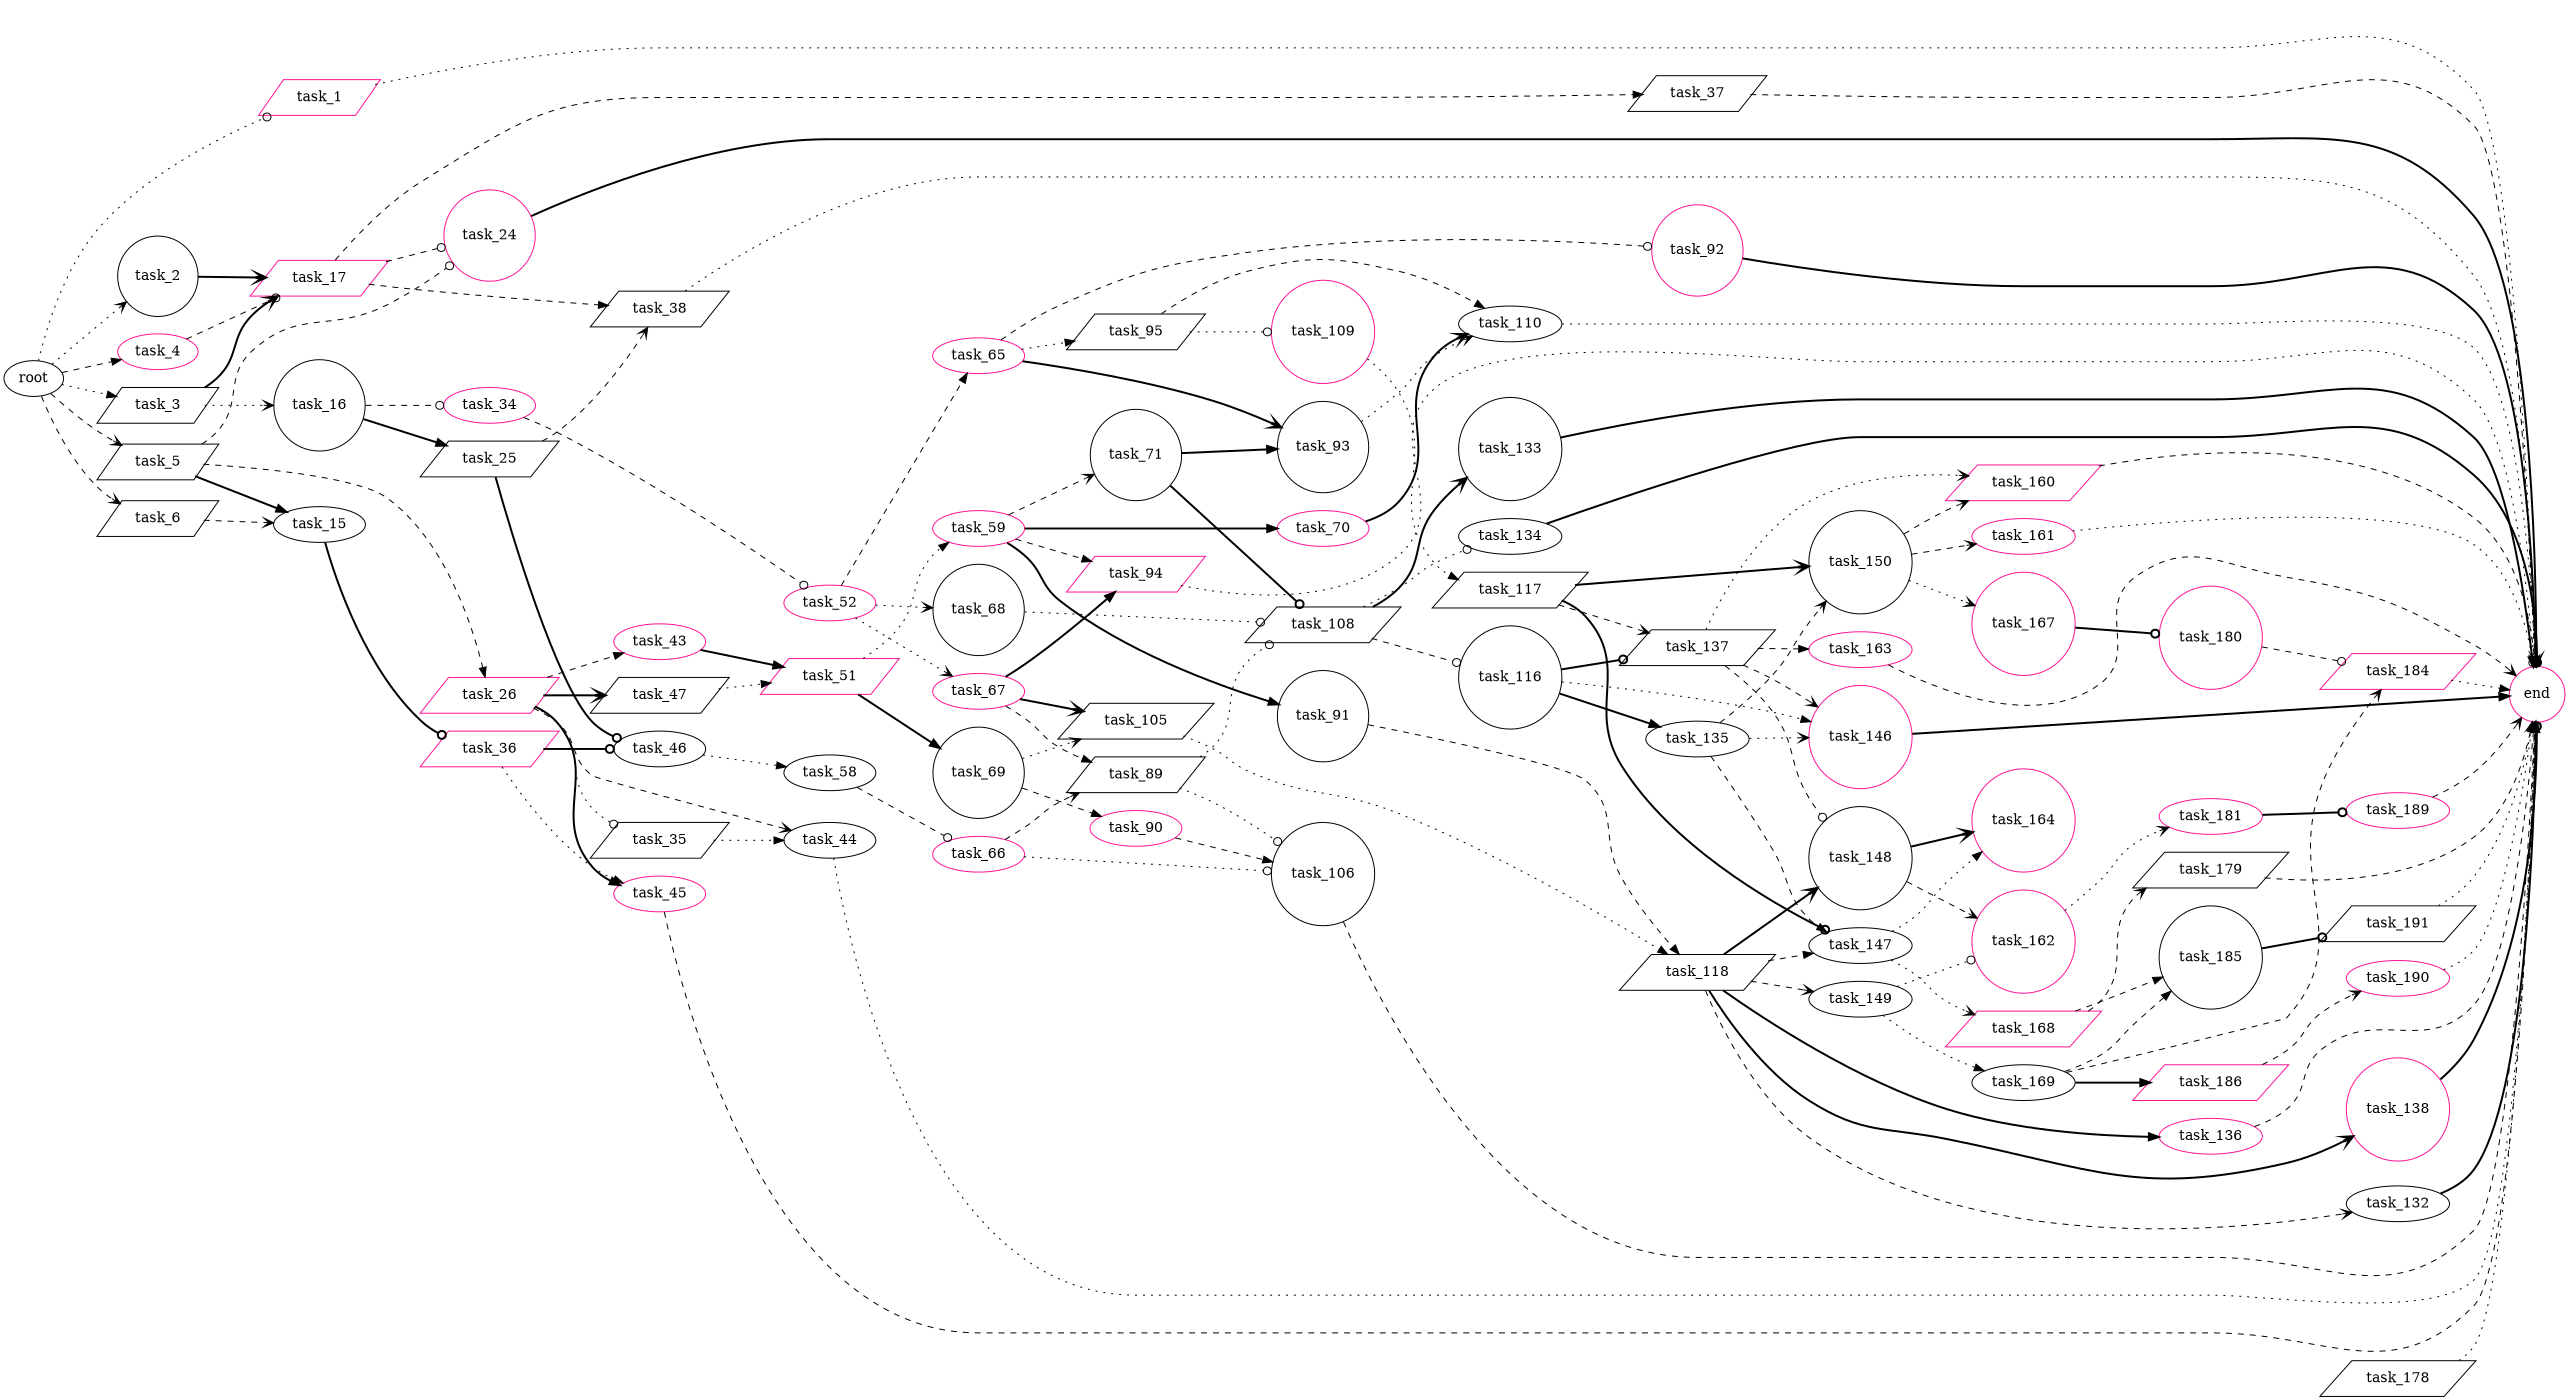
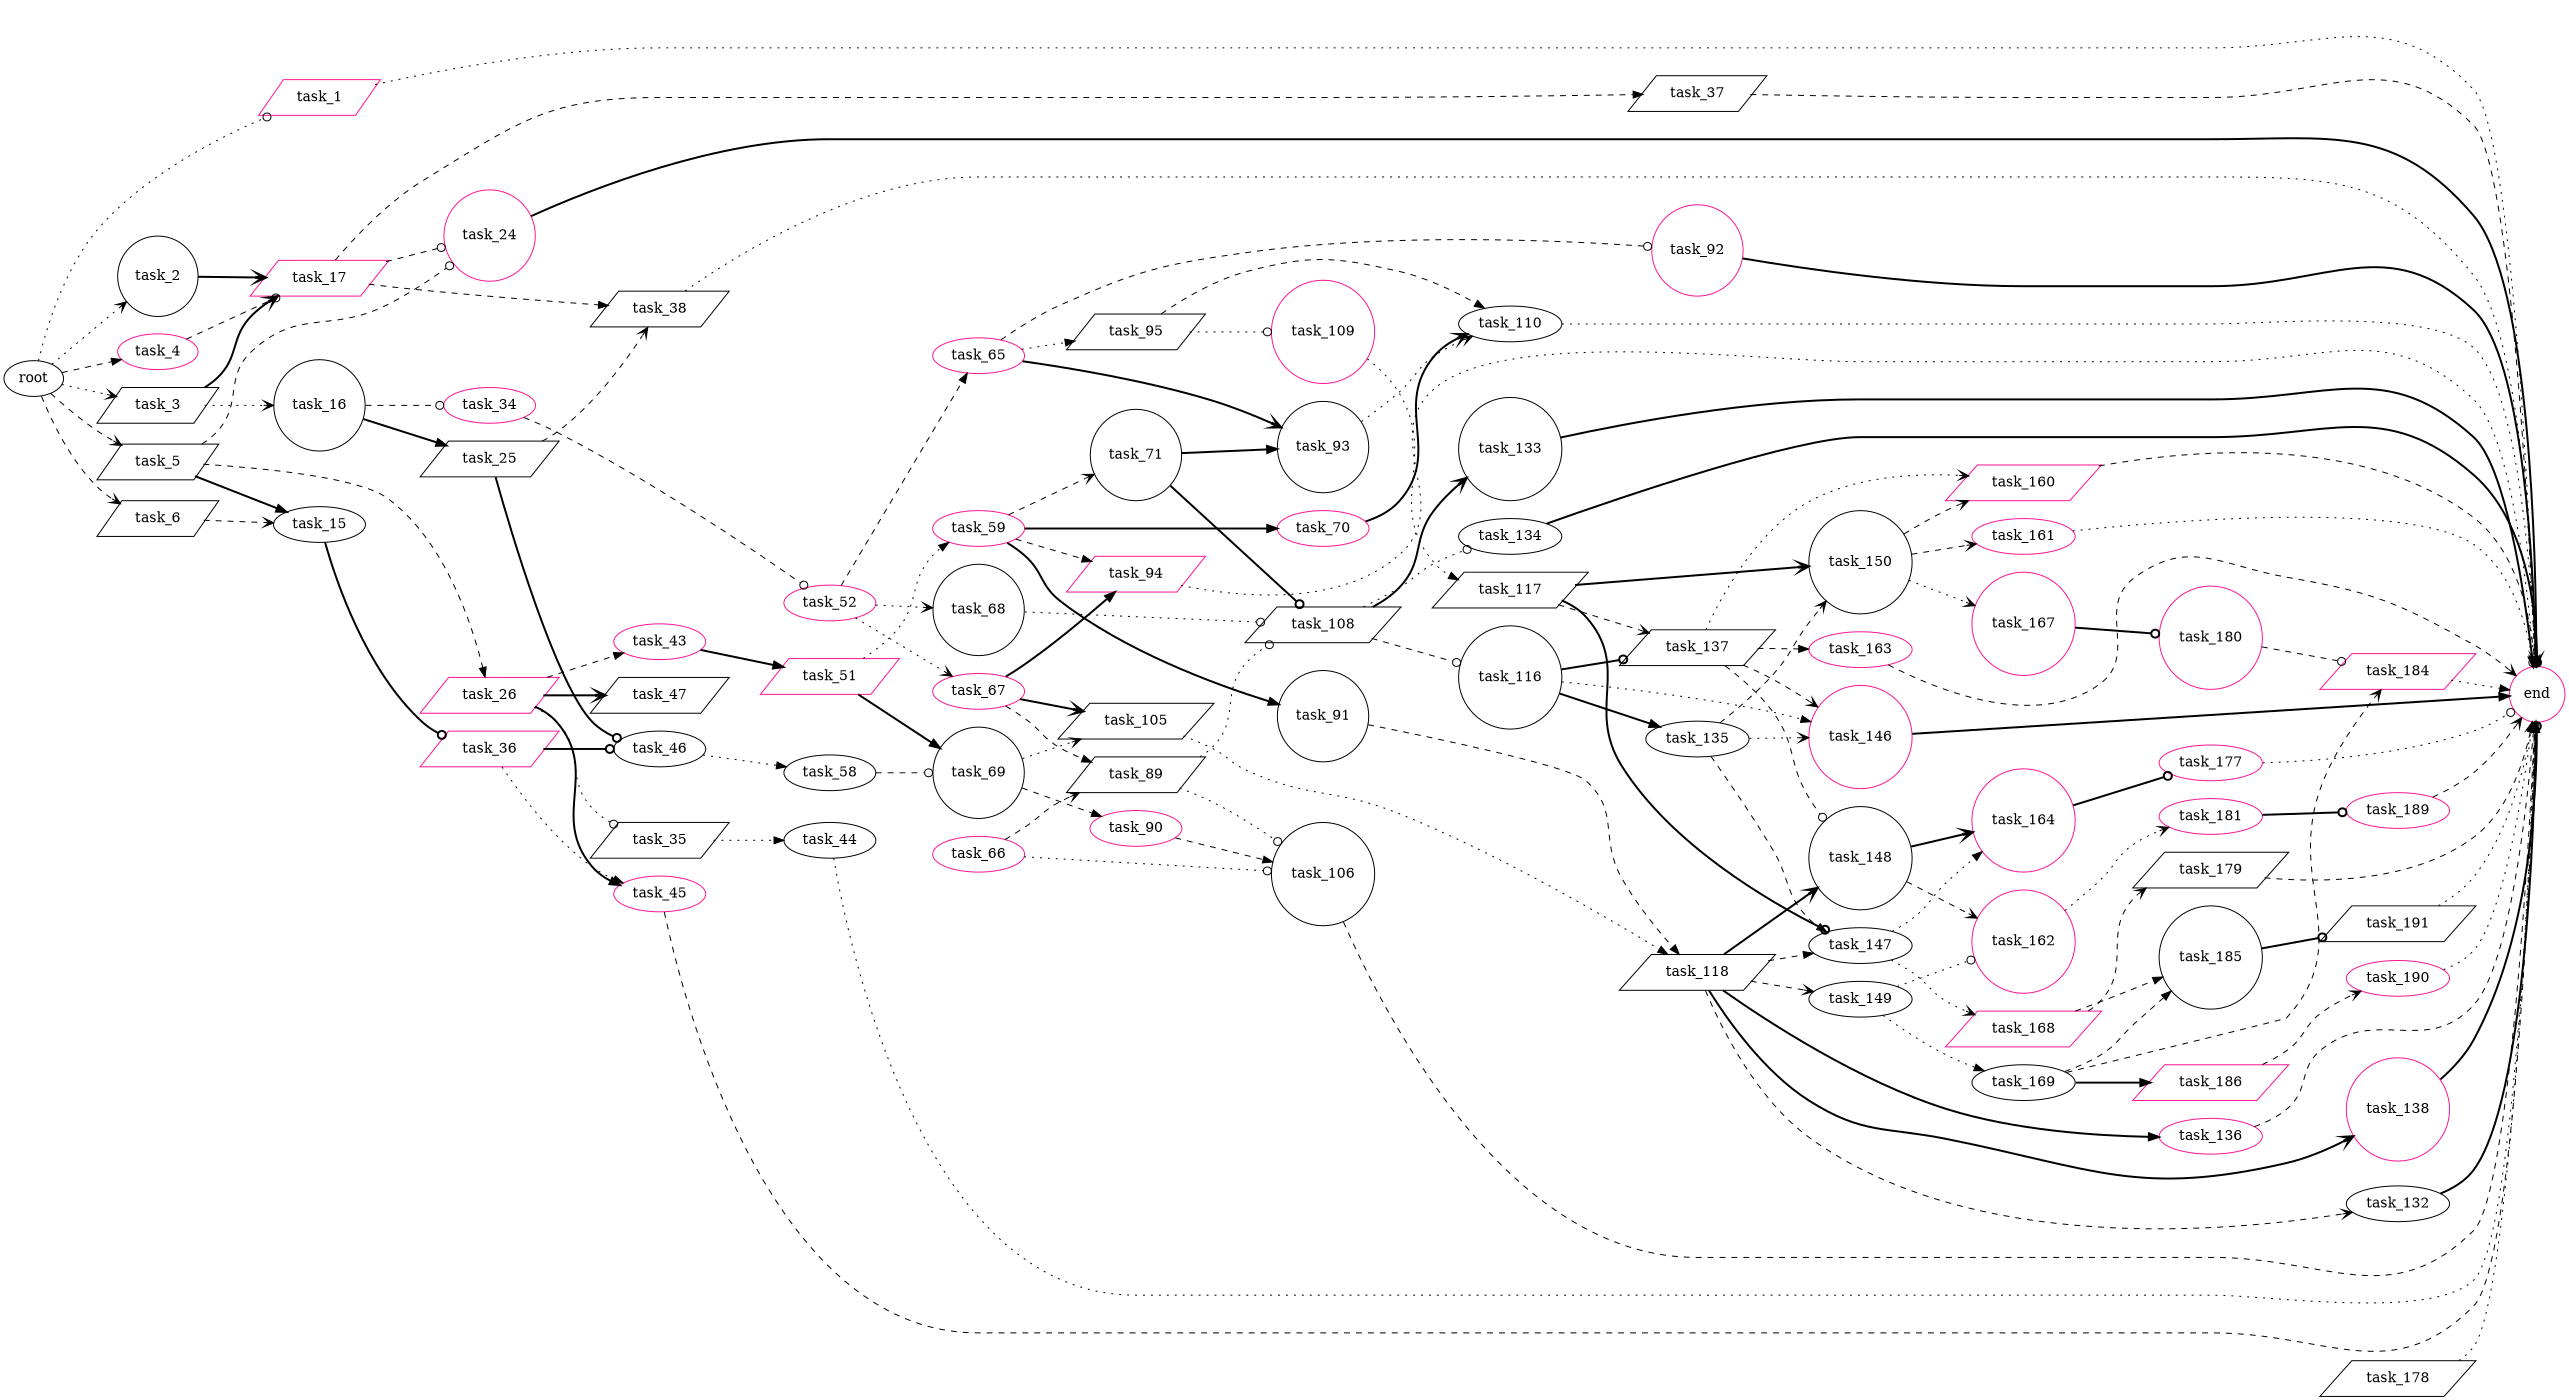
(84, 389) -> (84, 389)
(740, 686) -> none
none -> (2211, 763)
(642, 790) -> none
(901, 811) -> (900, 773)
